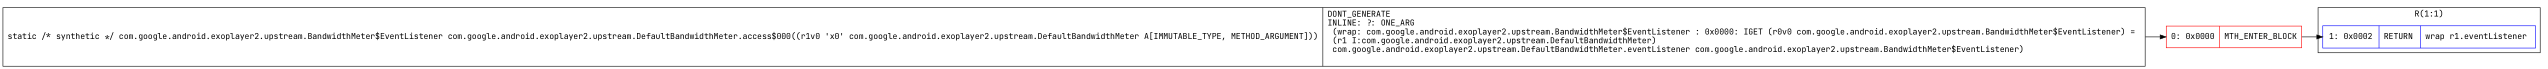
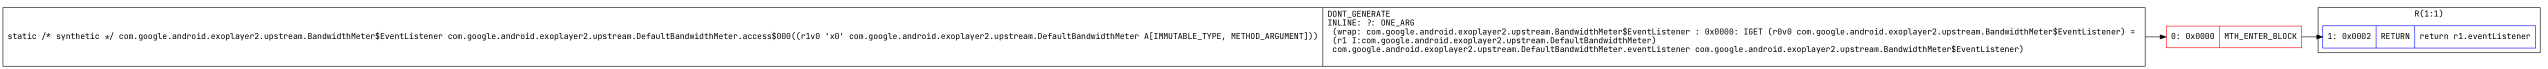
(2476, 37) -> (2475, 37)
